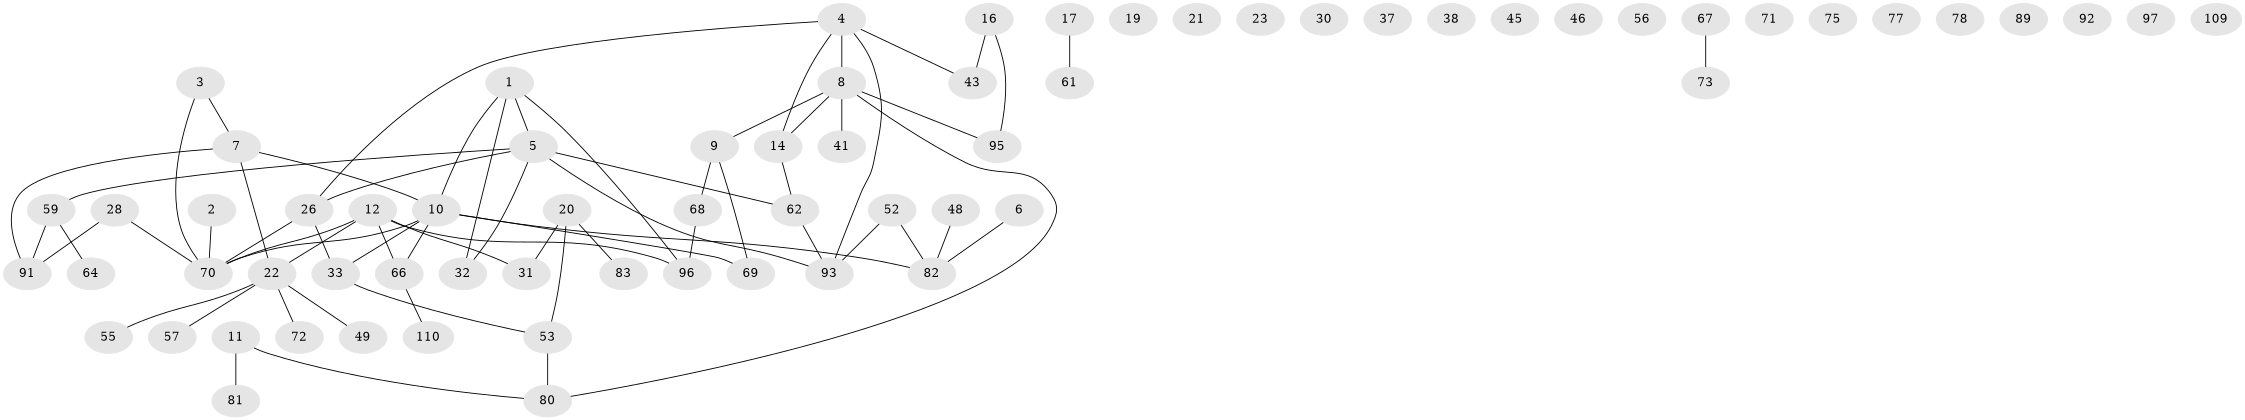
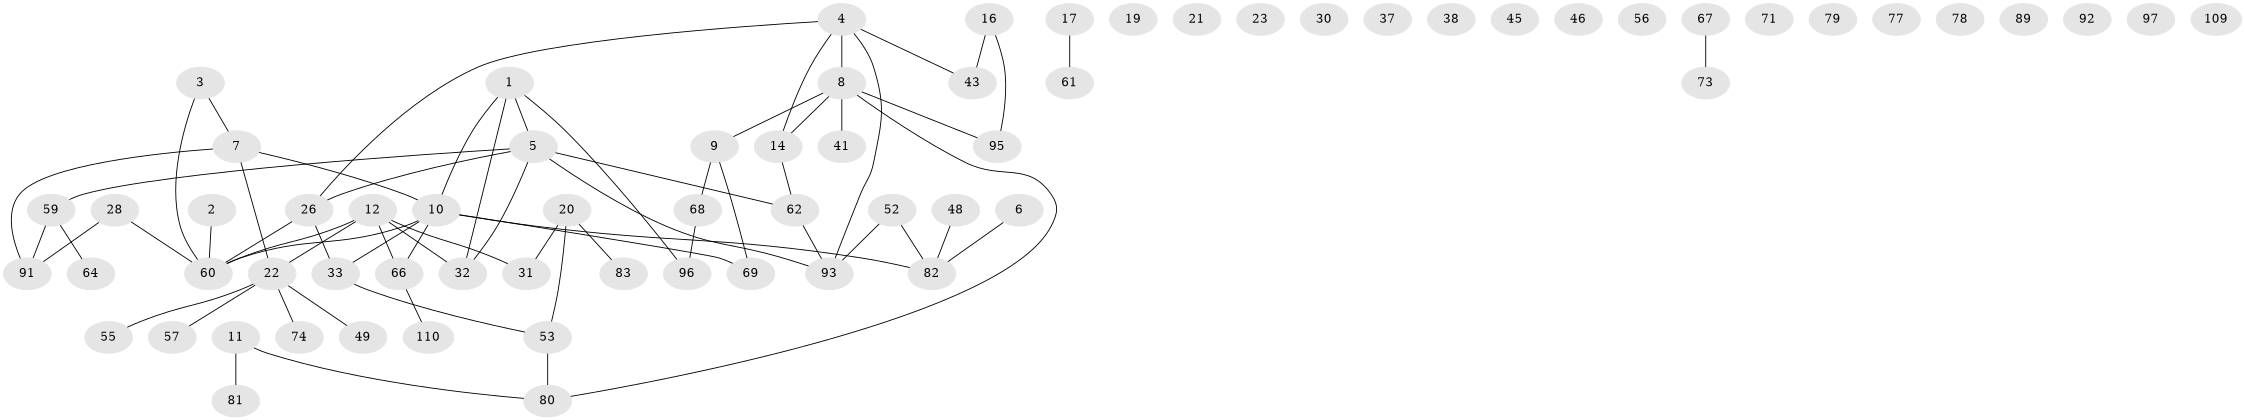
(1833, 19) -> (1833, 19)
(530, 242) -> (422, 245)
(208, 274) -> (208, 274)
(299, 337) -> (299, 337)
